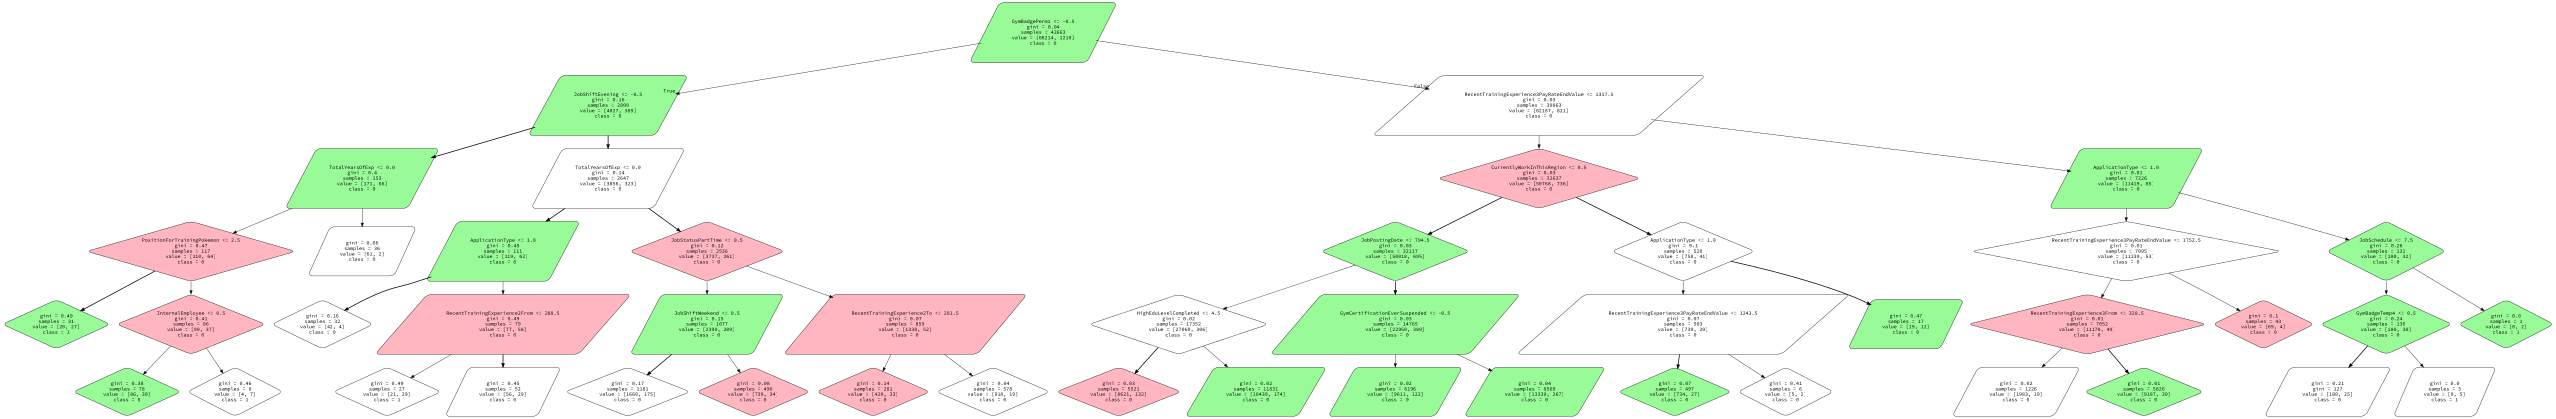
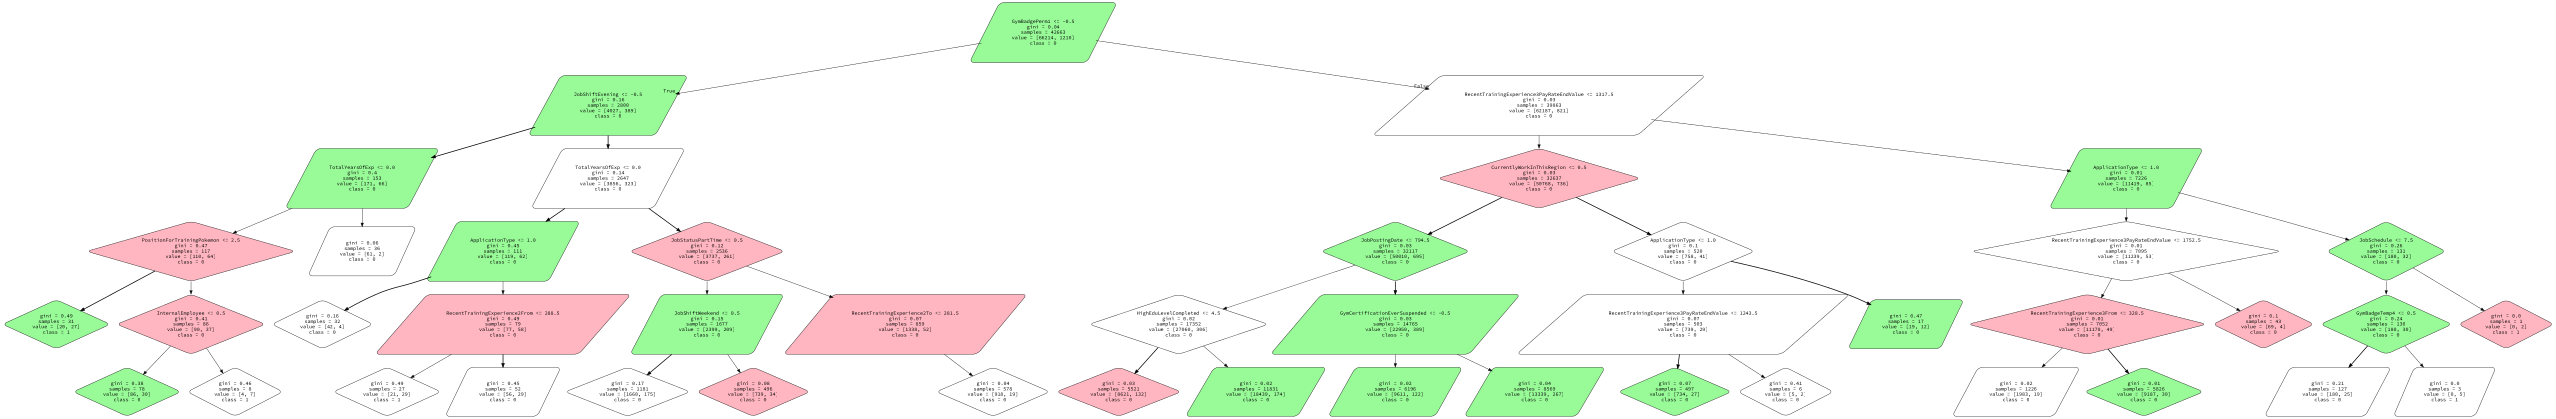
(2506, 324) -> (2506, 324)
(873, 392) -> none
(2328, 392) -> (2328, 392)
